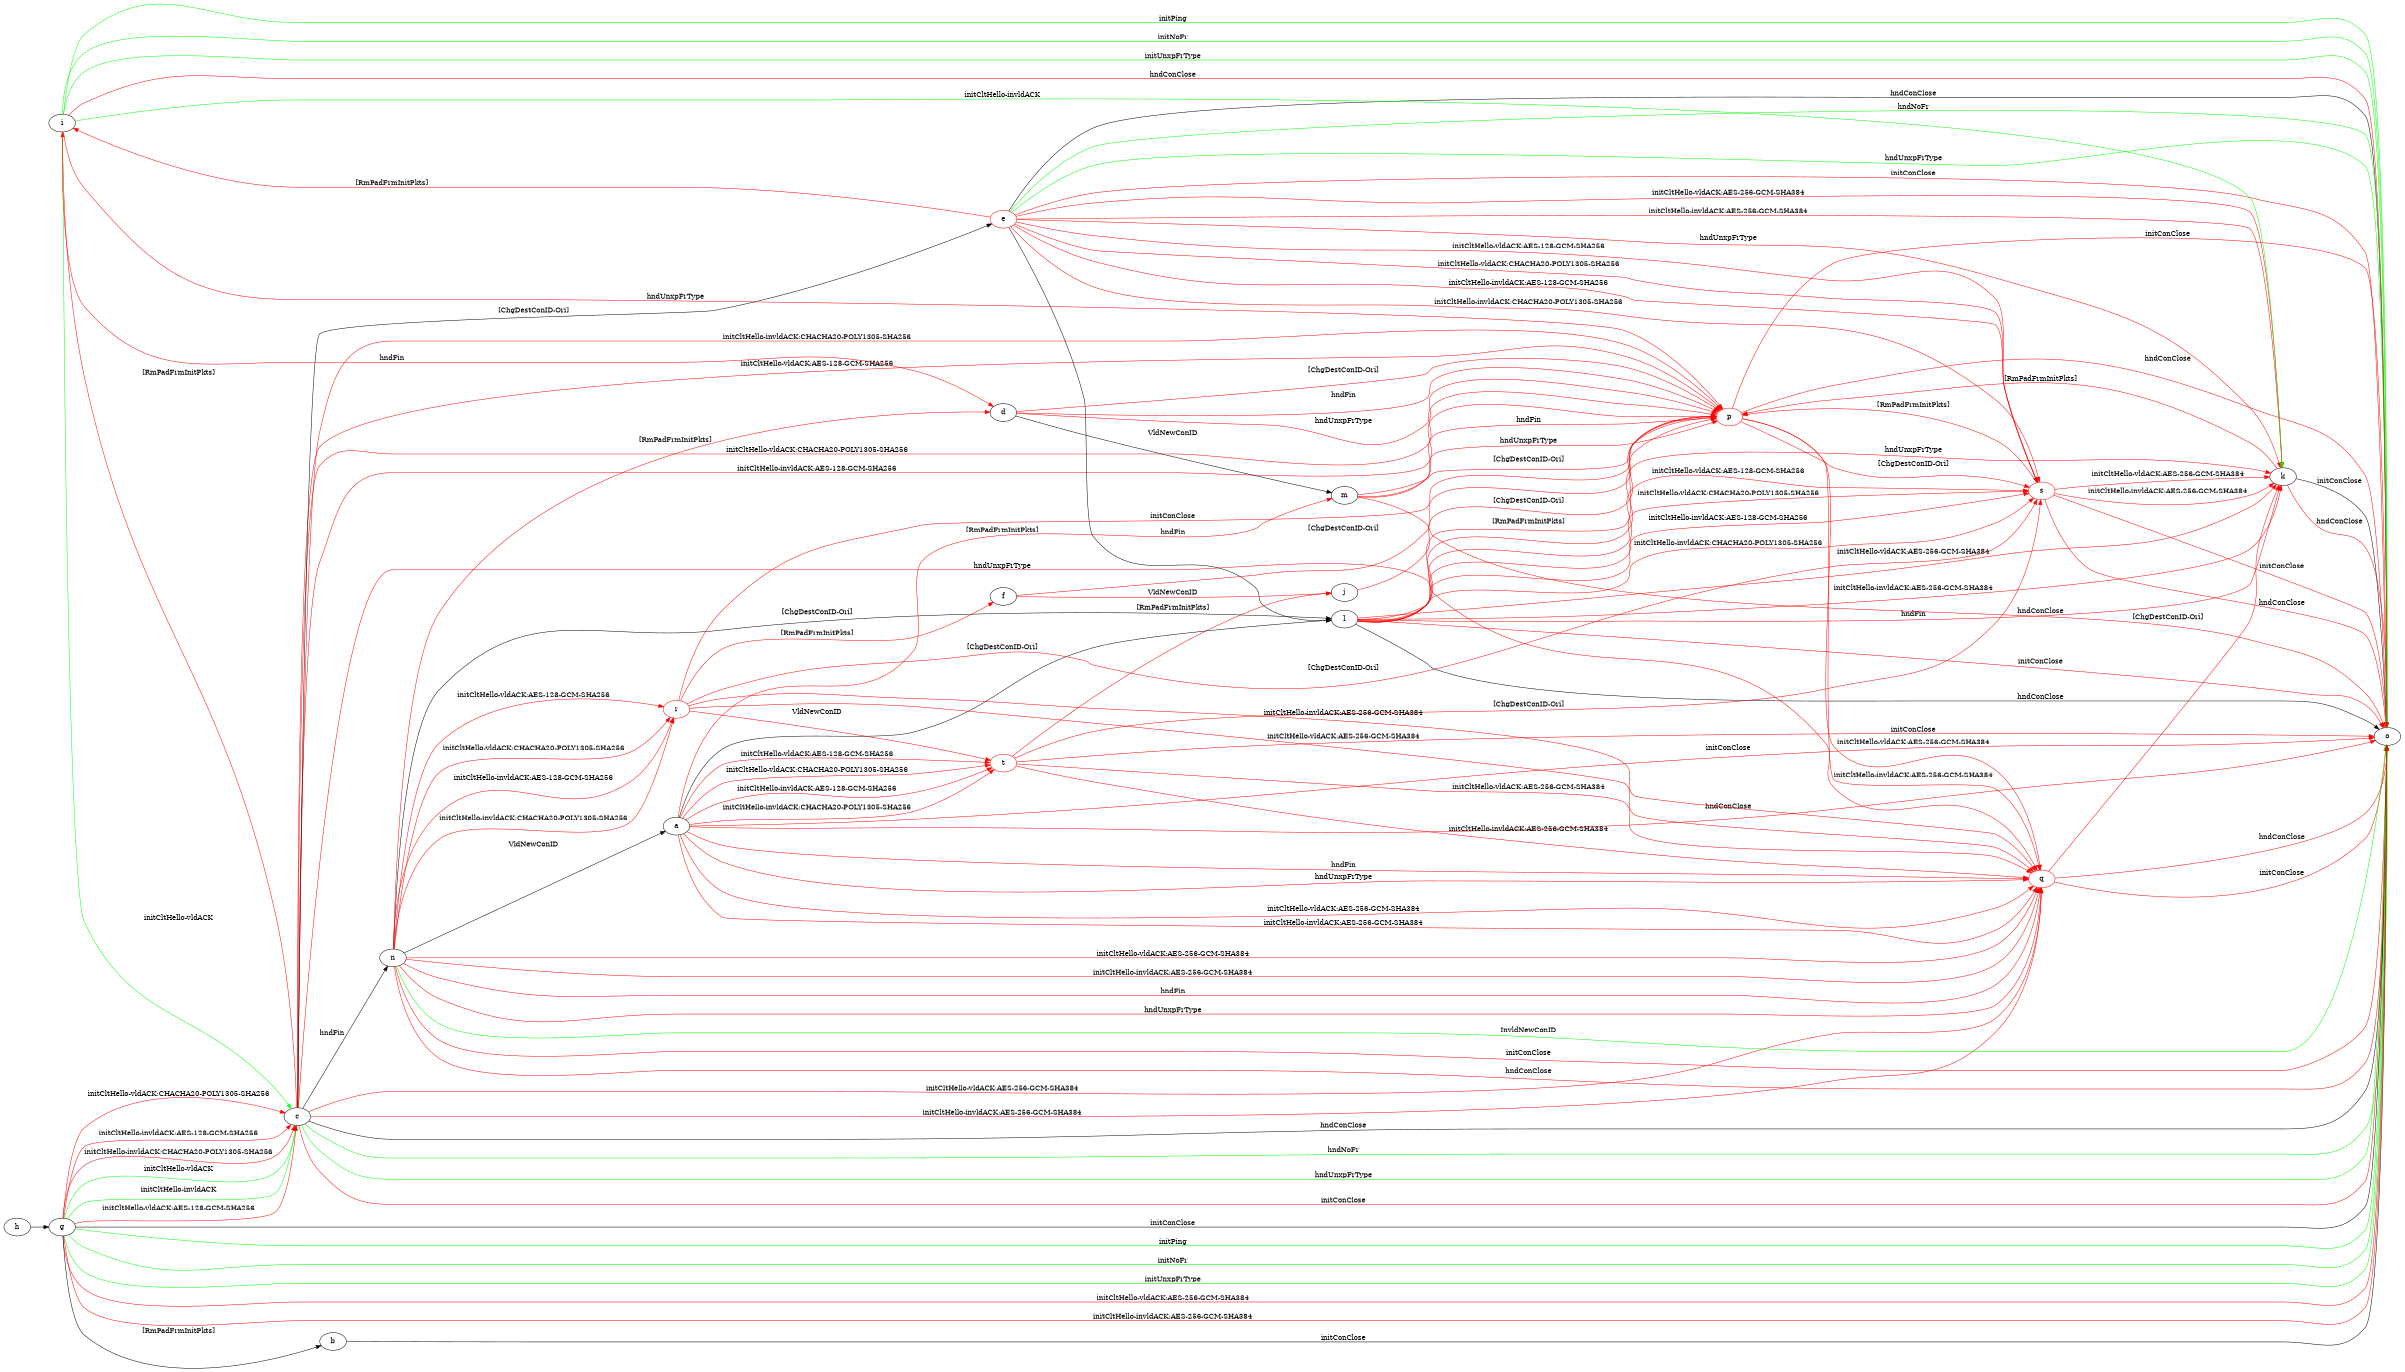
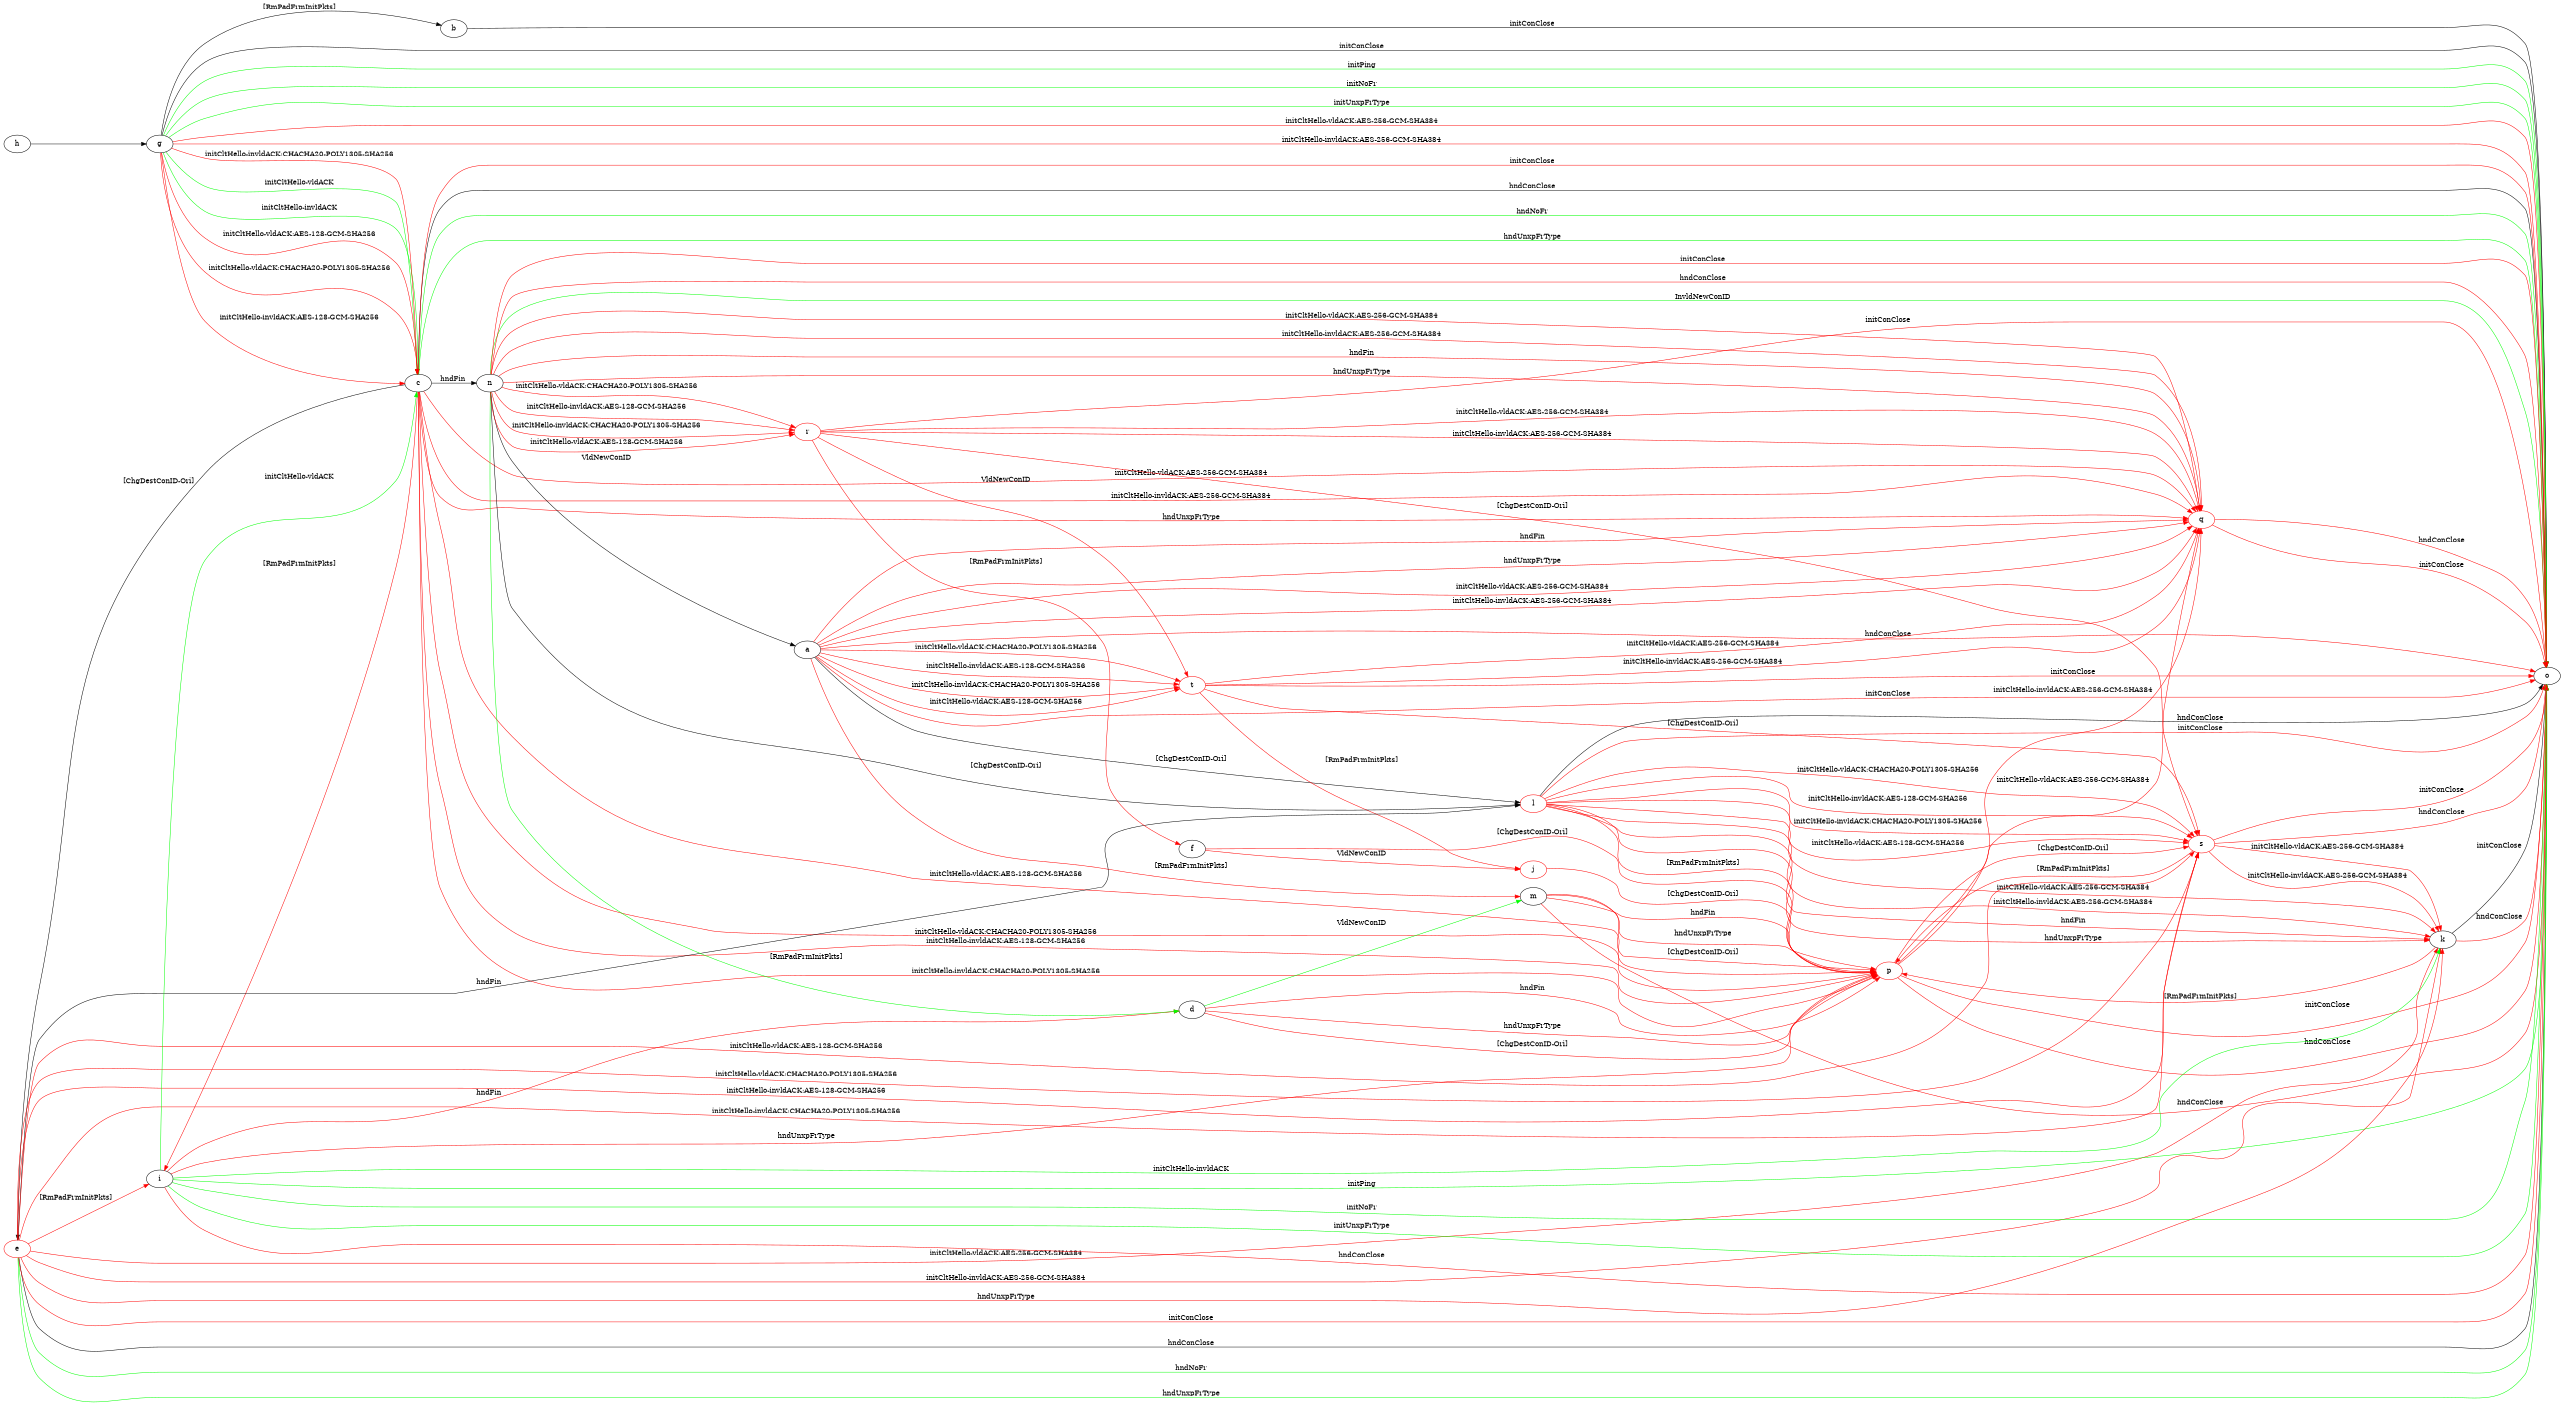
(1178, 458) -> (1368, 951)
(1176, 521) -> (1765, 345)
(533, 522) -> (598, 895)
(1345, 592) -> (1533, 870)
(1345, 619) -> (1533, 804)
(2193, 695) -> none
